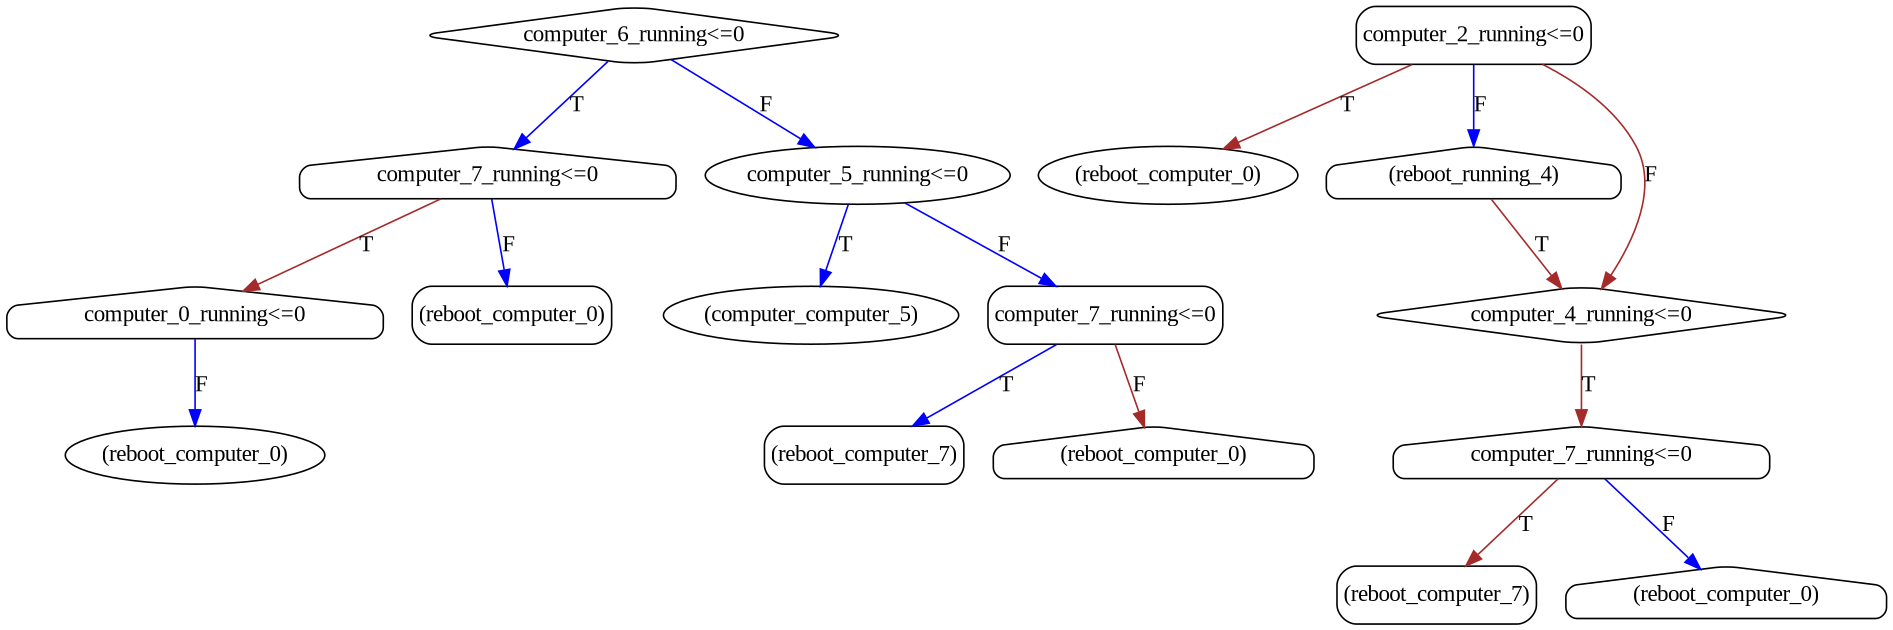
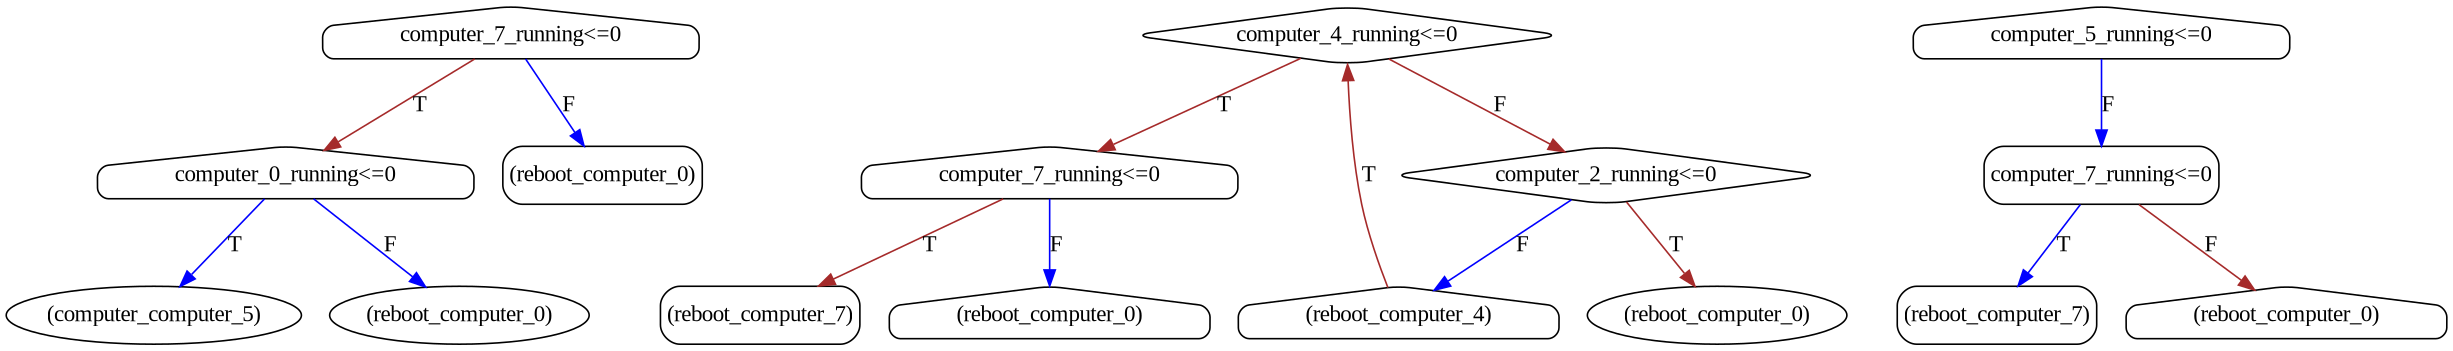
(634, 35) -> none
(1474, 35) -> (1606, 175)
(1638, 152) -> (1470, 102)
(858, 175) -> (2101, 35)
(1474, 175) -> (1399, 315)
(837, 238) -> (228, 237)
